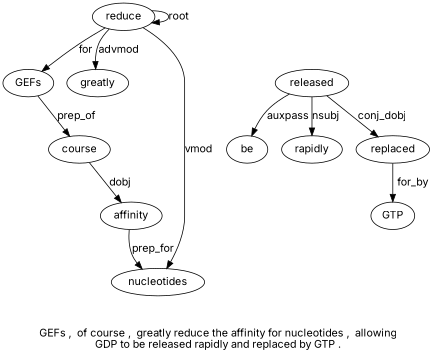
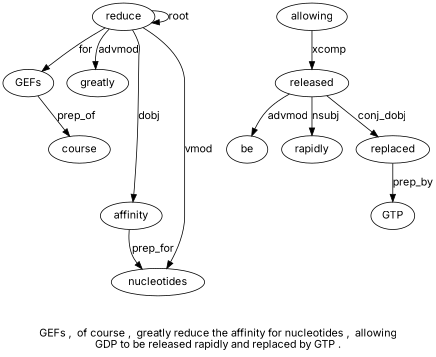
none -> (312, 17)
(288, 116) -> (288, 116)
(103, 180) -> (138, 111)
(413, 183) -> (413, 183)
